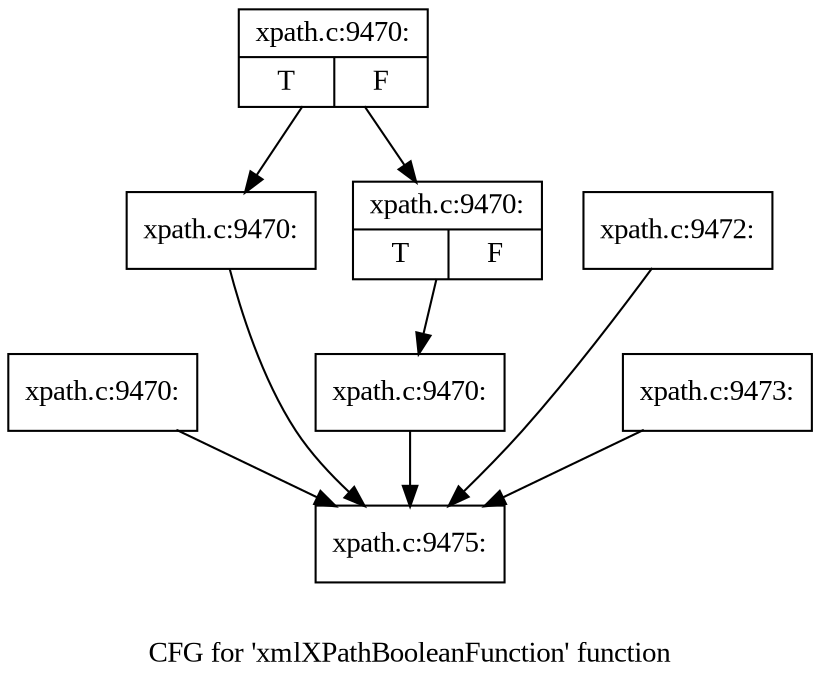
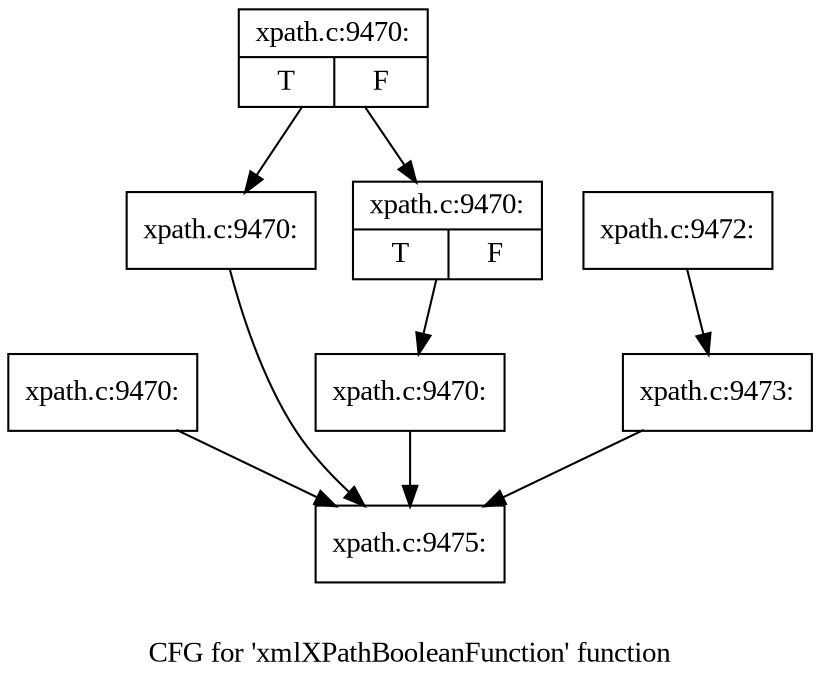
(563, 383) -> (695, 301)
